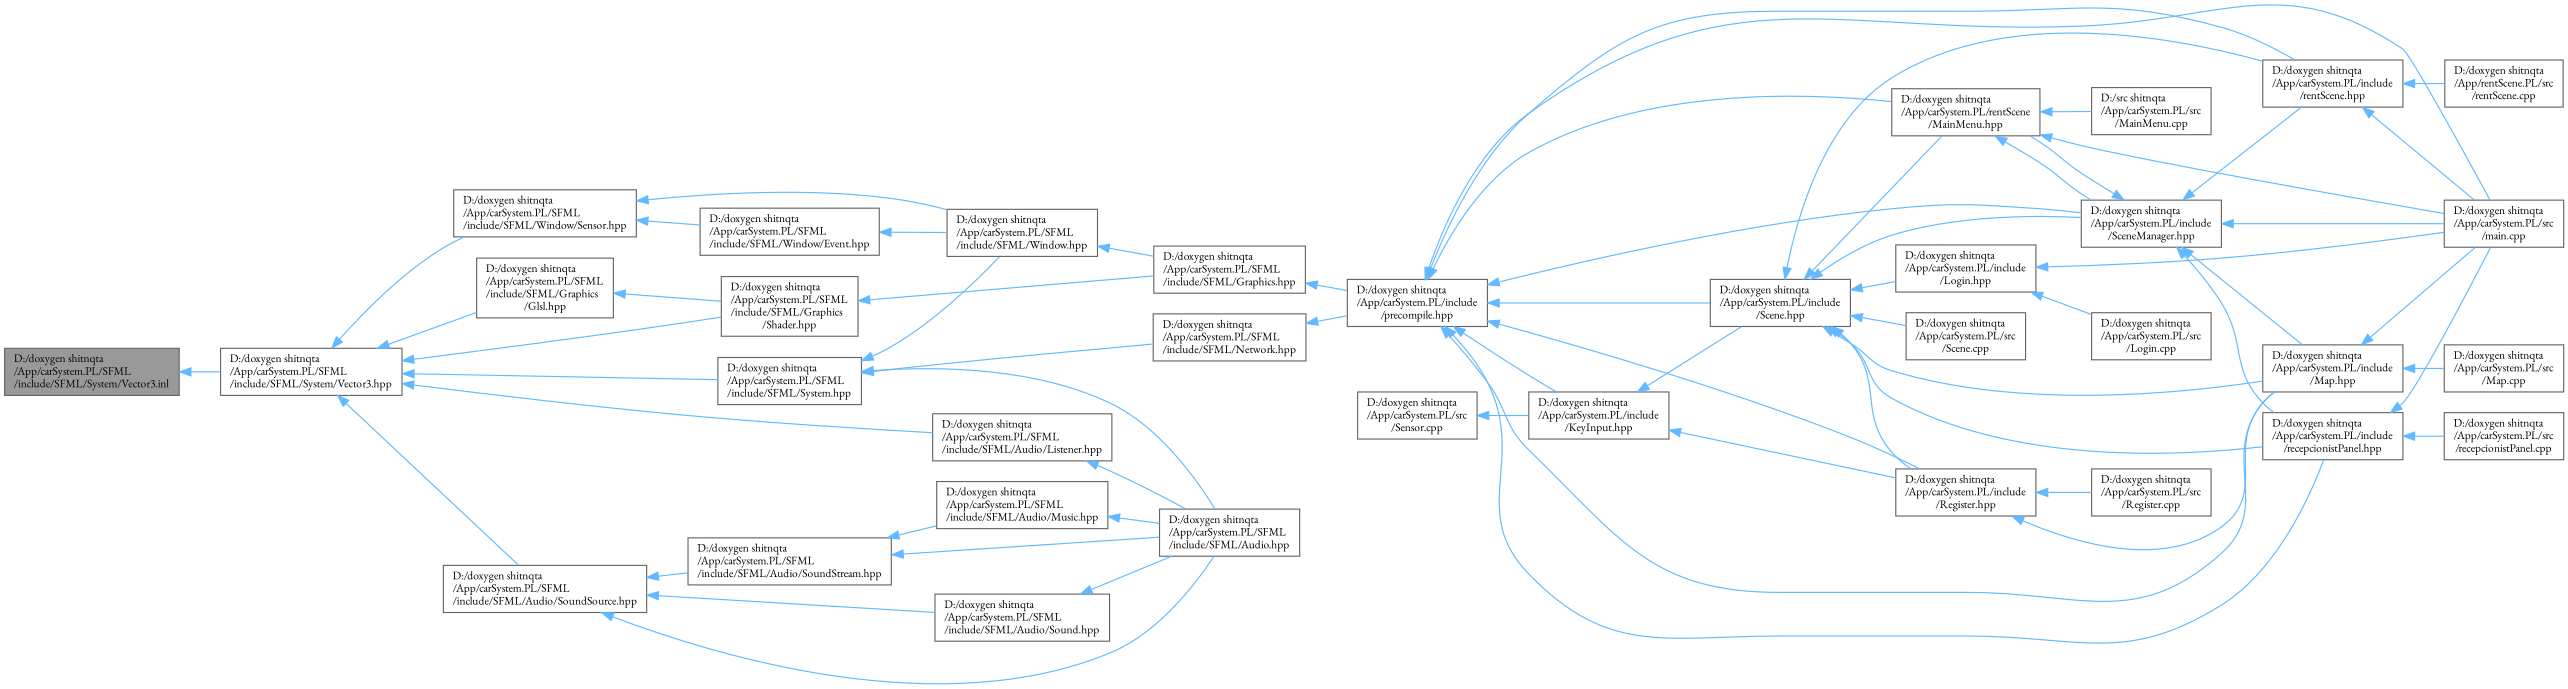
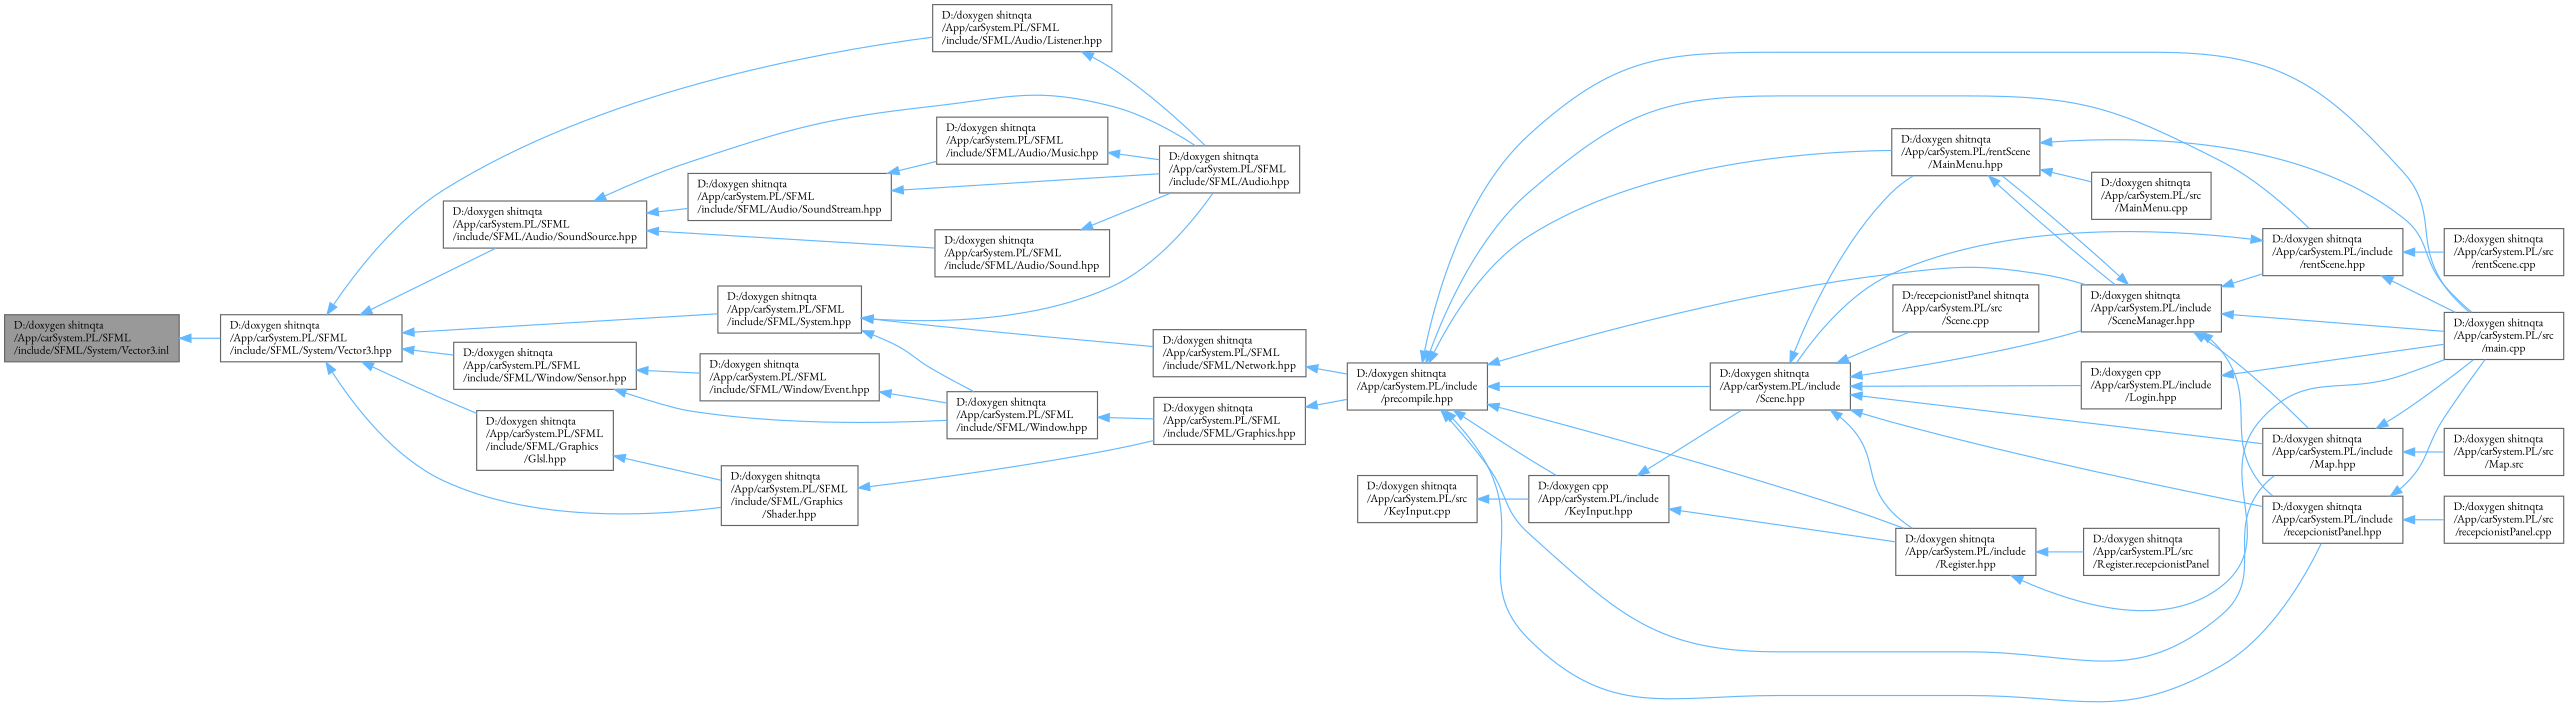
(1965, 47) -> (2003, 242)
(2504, 84) -> (2504, 252)
(2151, 111) -> (2151, 196)
(1966, 268) -> (2151, 385)
(1966, 336) -> (1966, 308)
(2151, 336) -> none
(2504, 368) -> (2504, 452)
(1417, 416) -> (1417, 499)
(1599, 416) -> (1599, 499)
(2151, 492) -> (2151, 552)
(2197, 540) -> (2242, 481)
